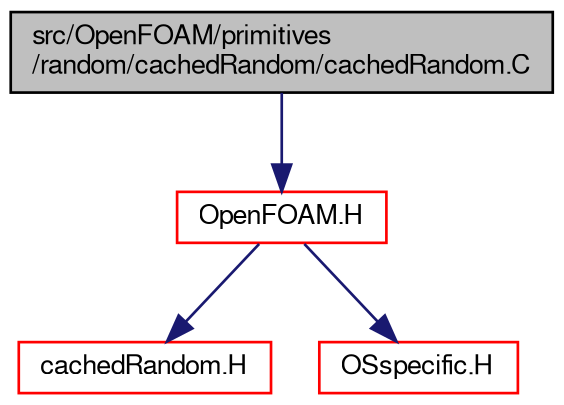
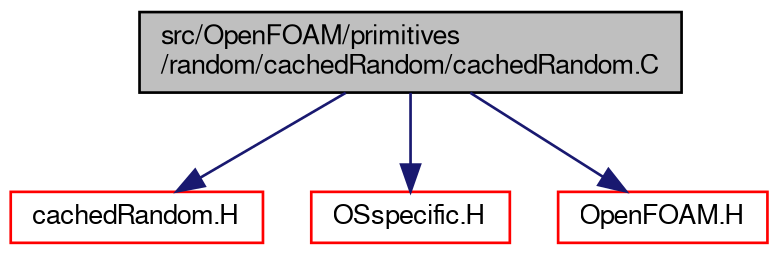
(222, 283) -> (273, 135)
(341, 283) -> (411, 128)
